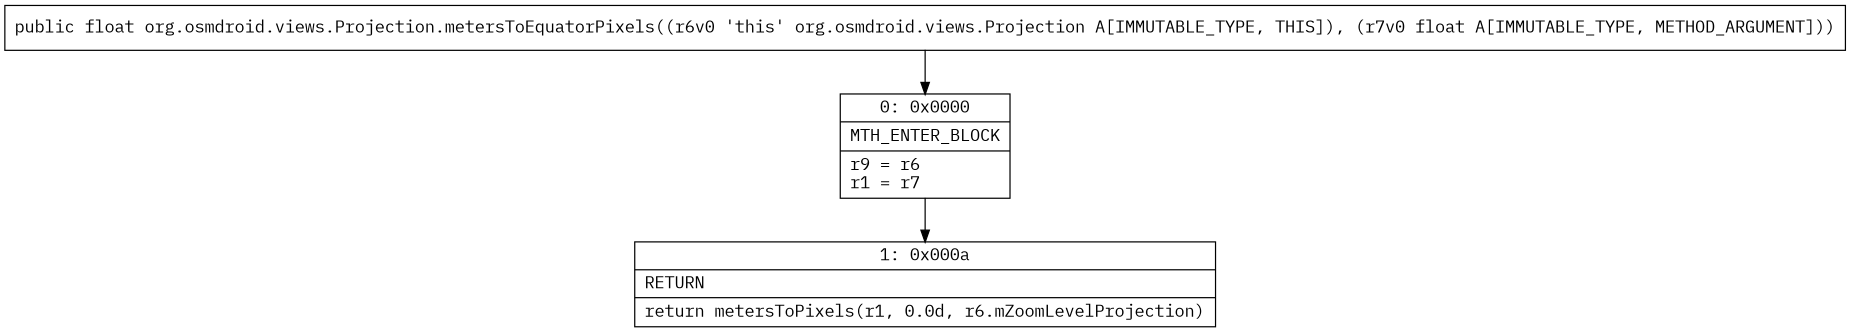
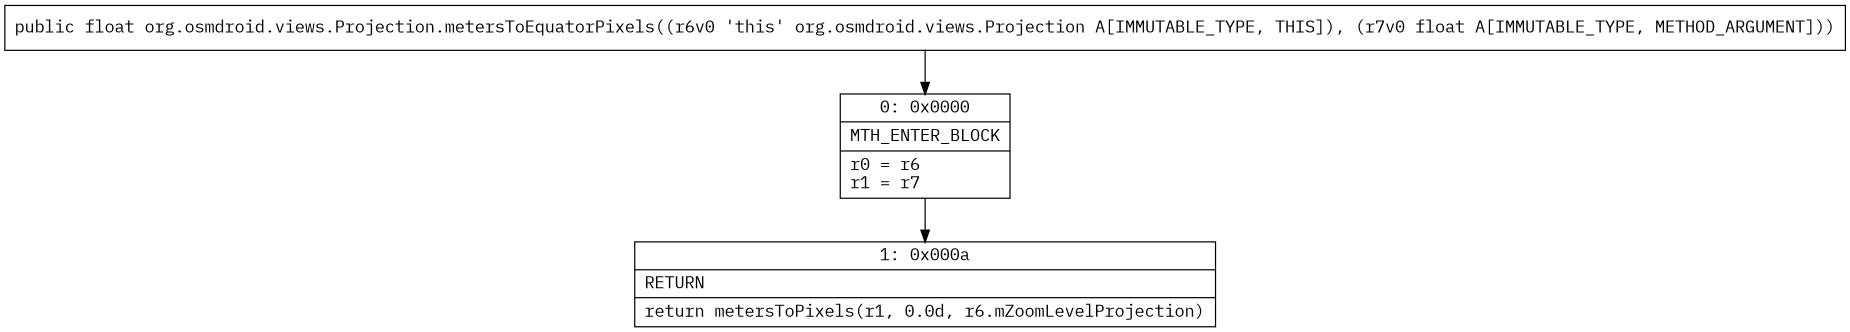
(885, 165) -> (885, 165)
